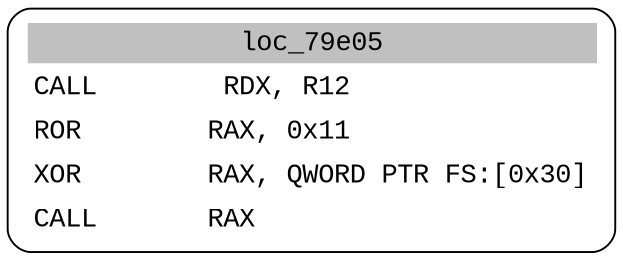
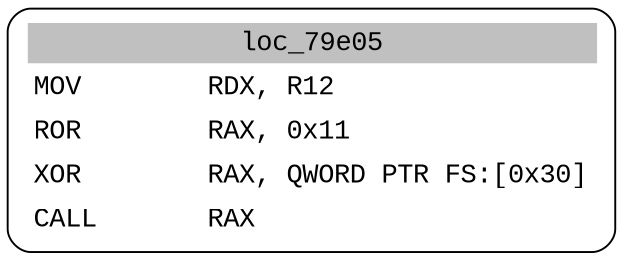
(193, 86) -> (184, 86)
